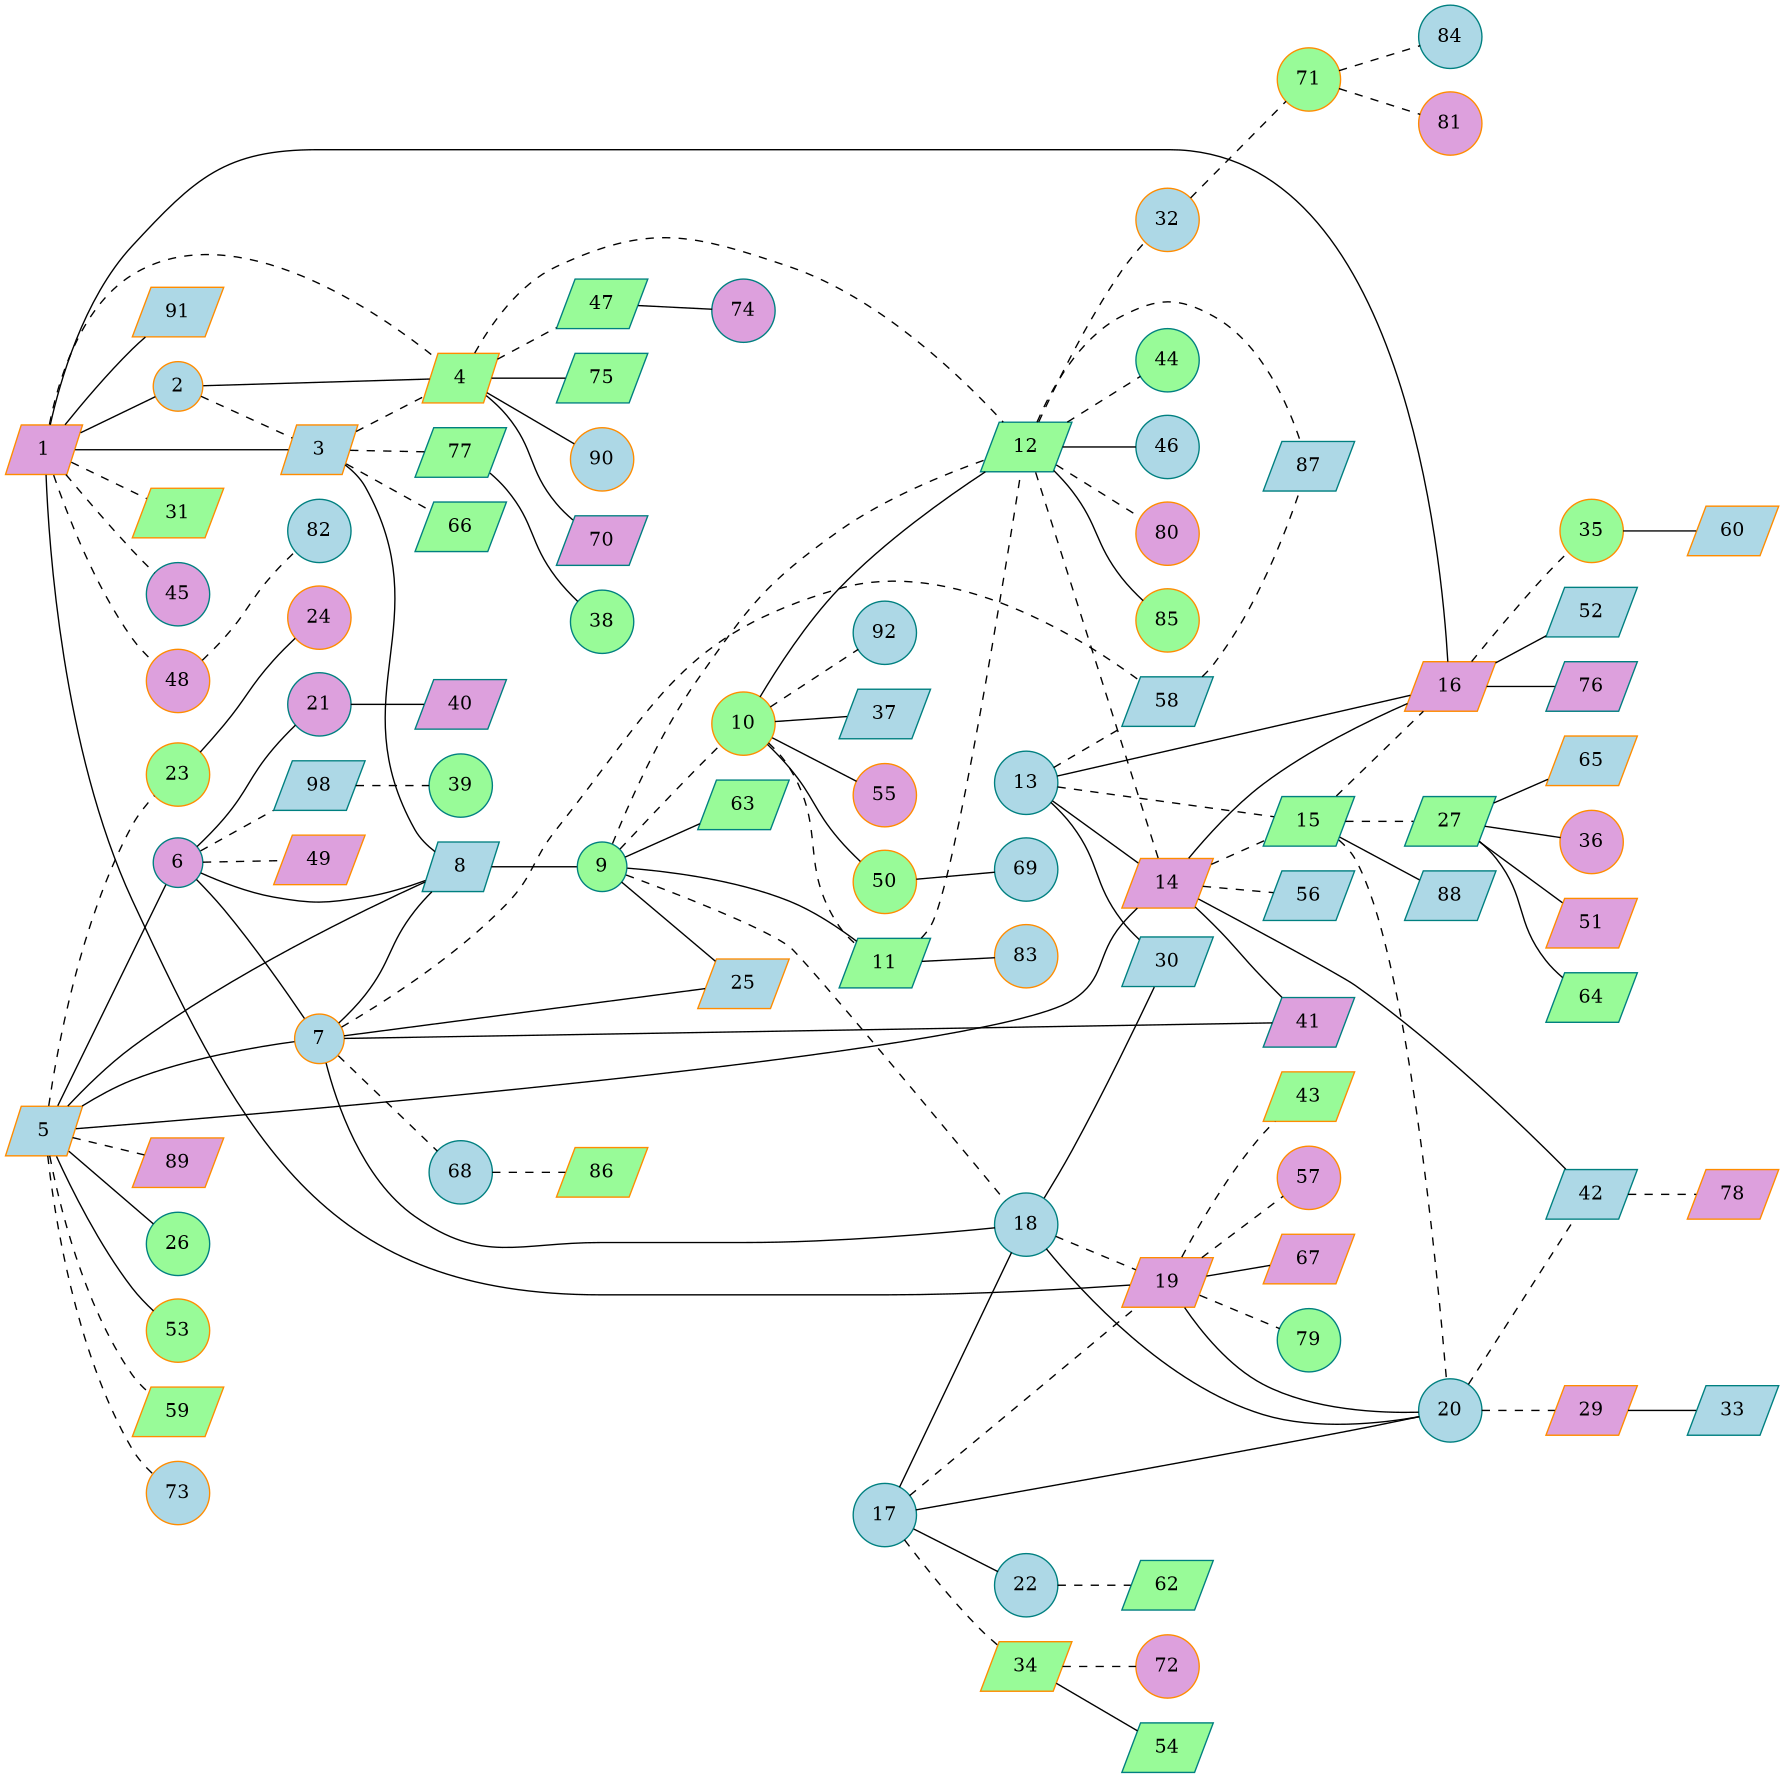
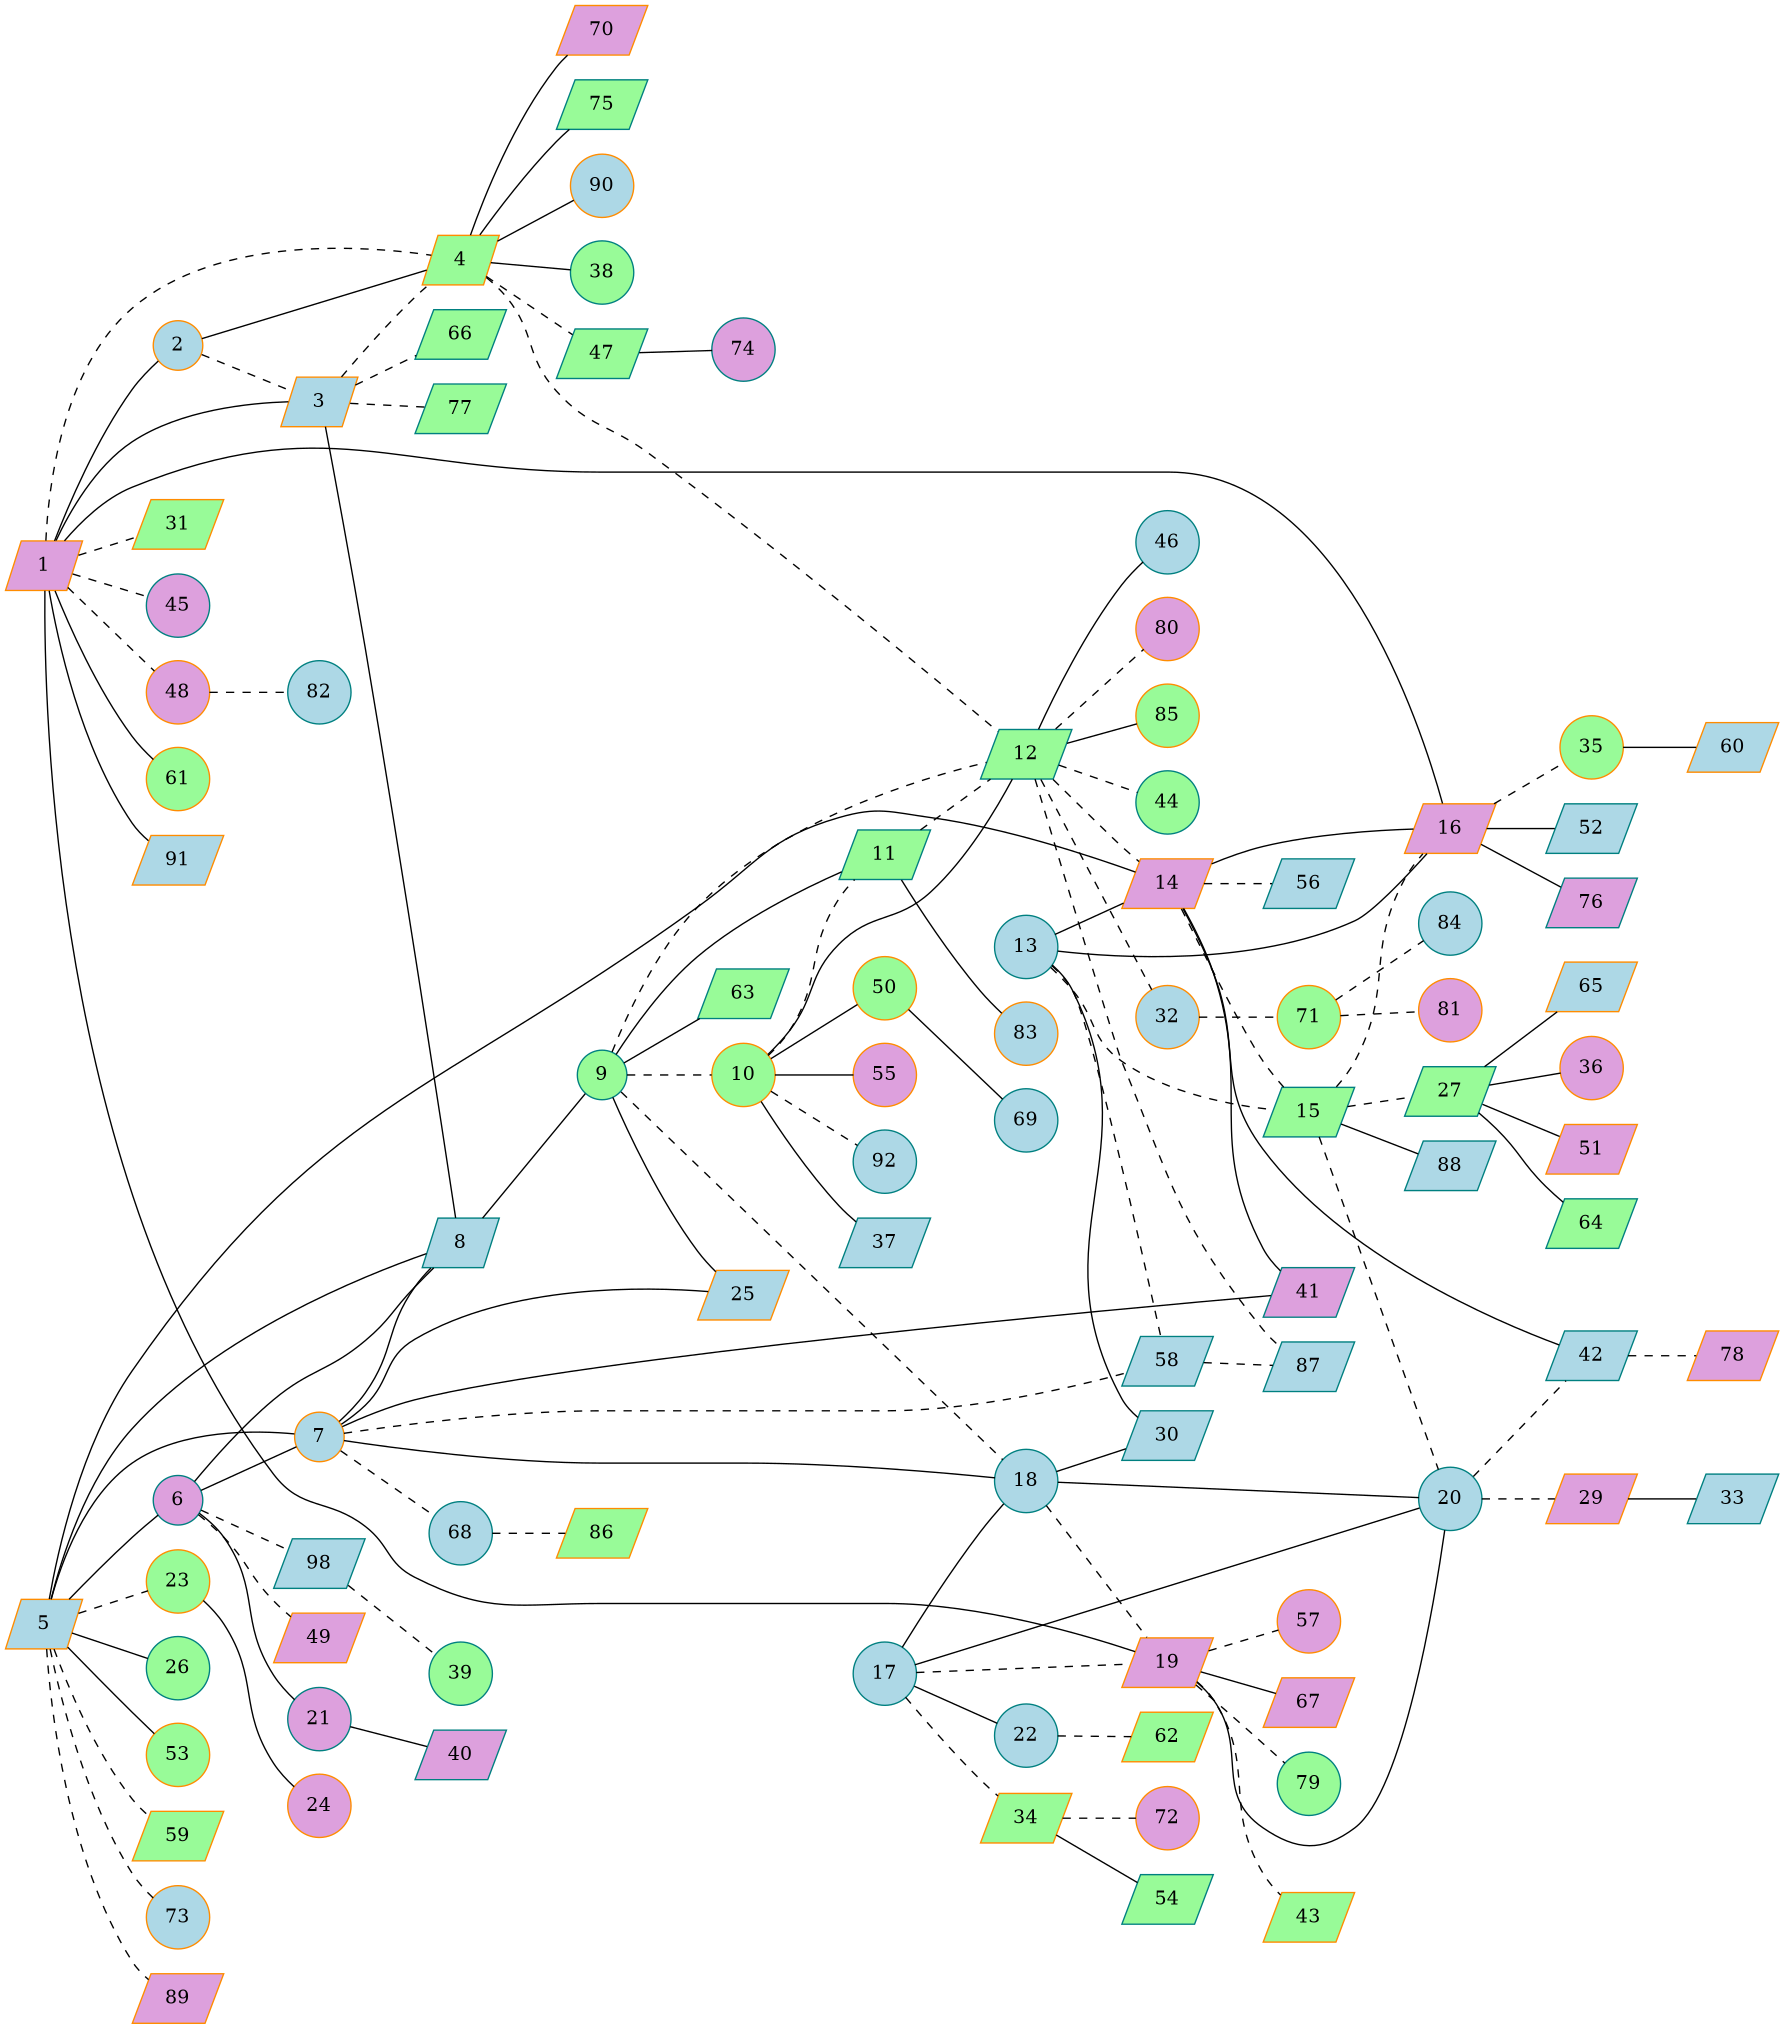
(534, 537) -> (531, 266)
(602, 541) -> (602, 30)
none -> (178, 779)
(1168, 1585) -> (1168, 1737)
